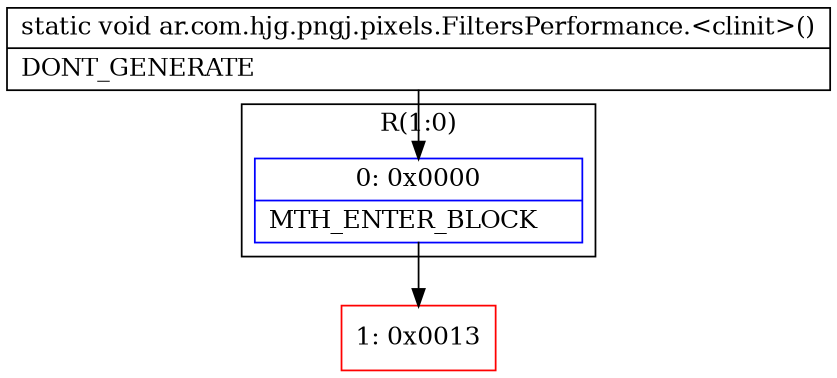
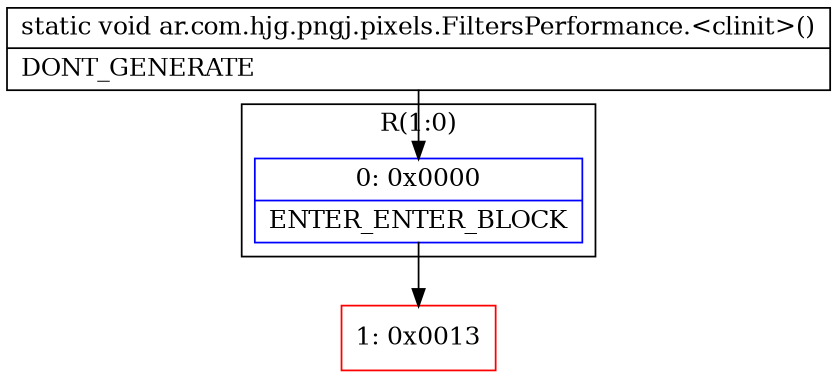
(404, 221) -> (419, 221)
